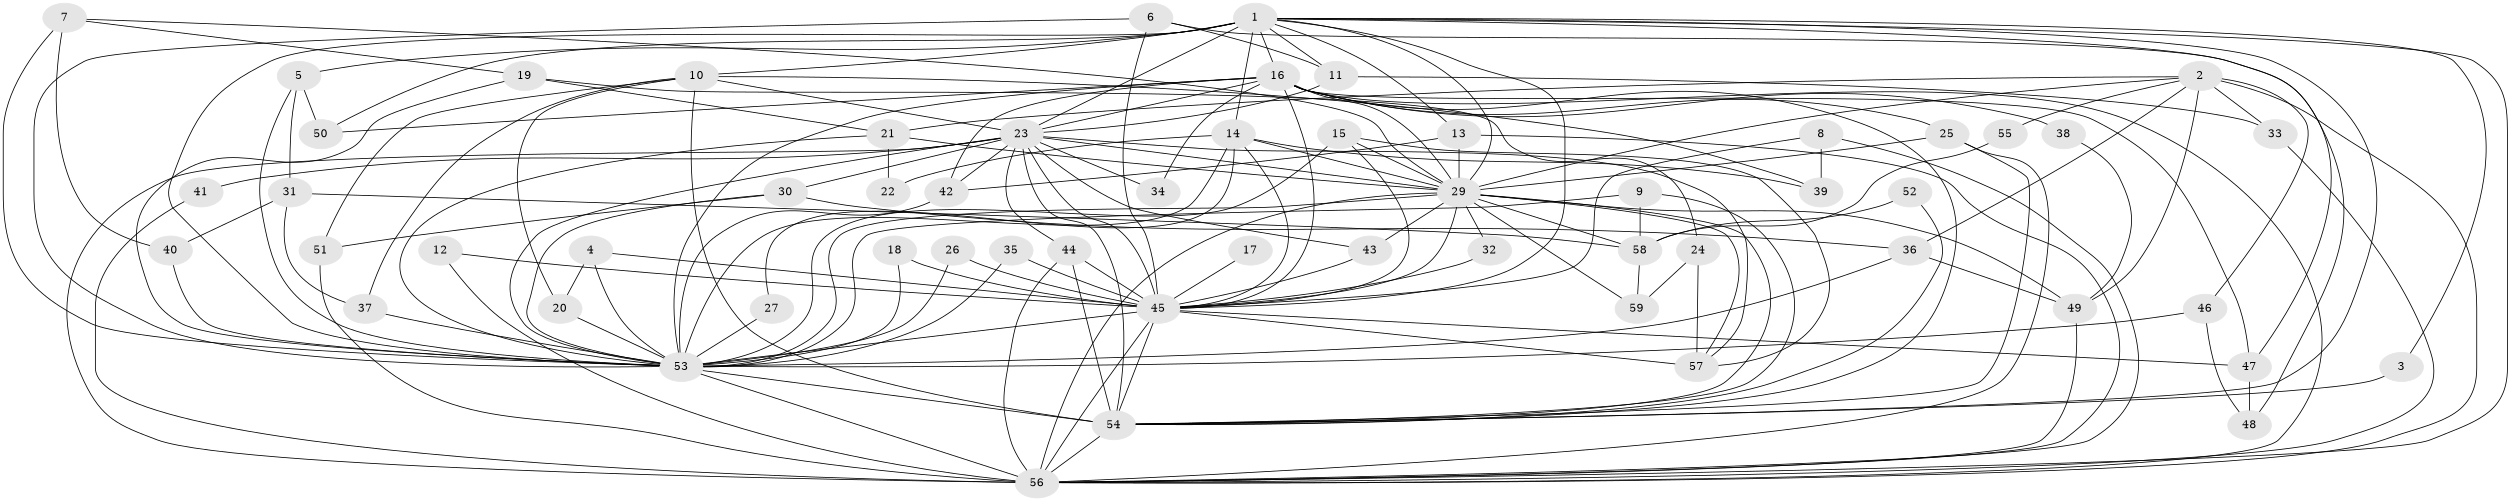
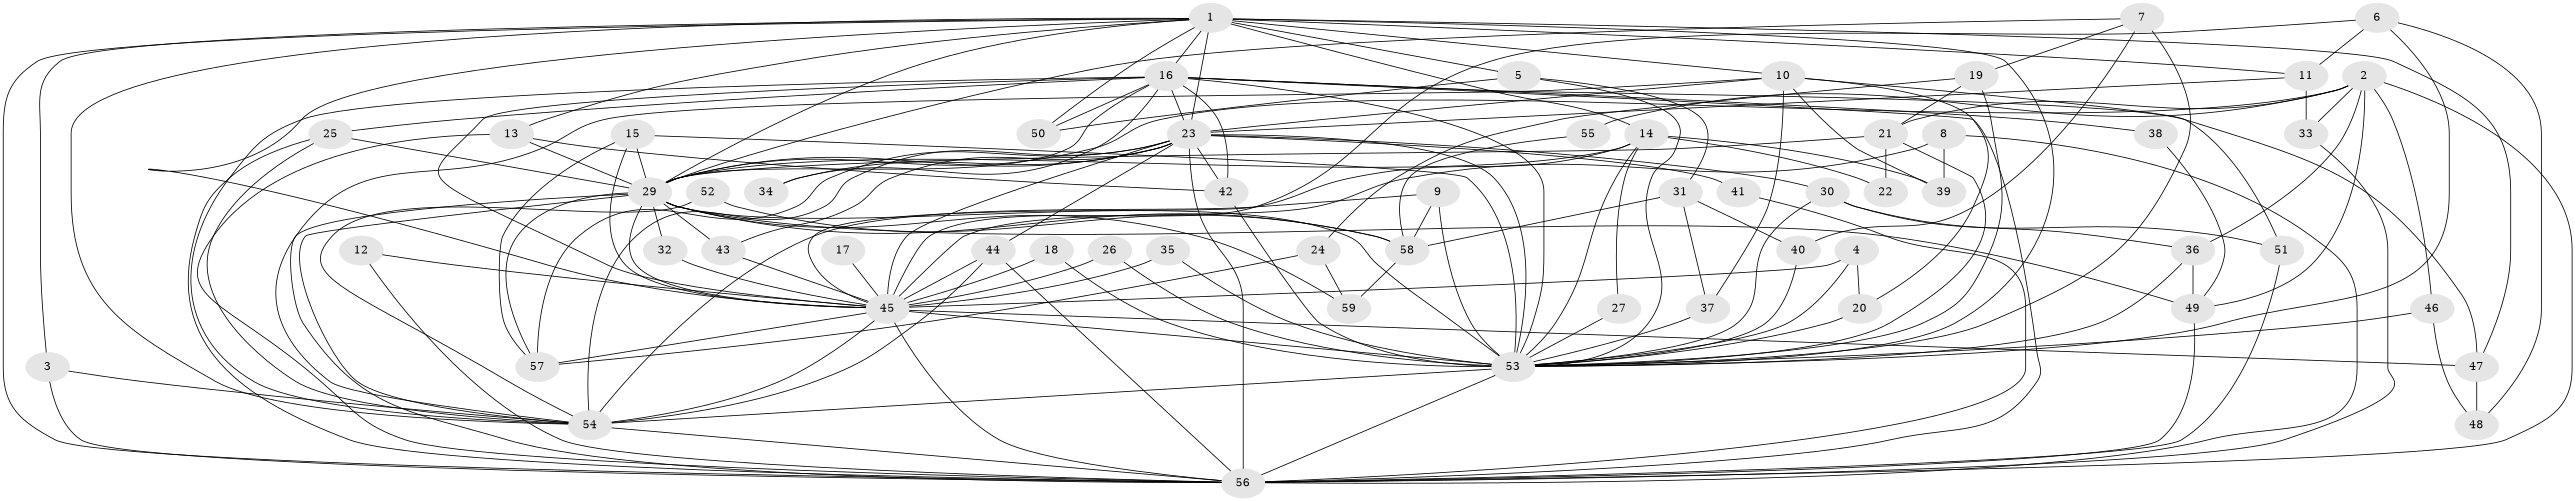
none -> (617, 473)
